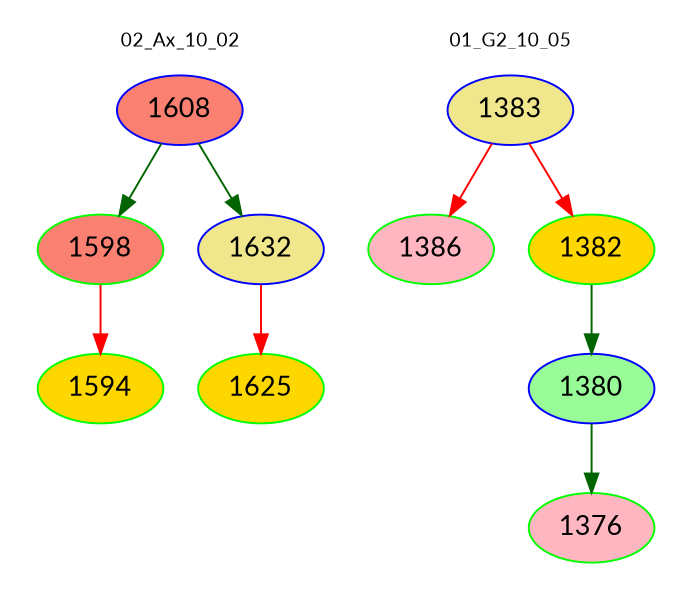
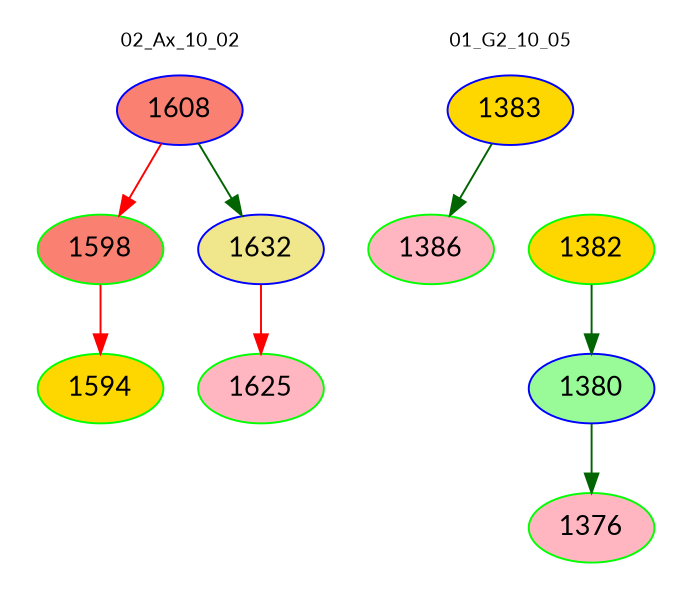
(510, 110) -> (510, 110)
(145, 171) -> (145, 171)
(476, 171) -> (476, 171)
(546, 171) -> none
(261, 389) -> (261, 389)
